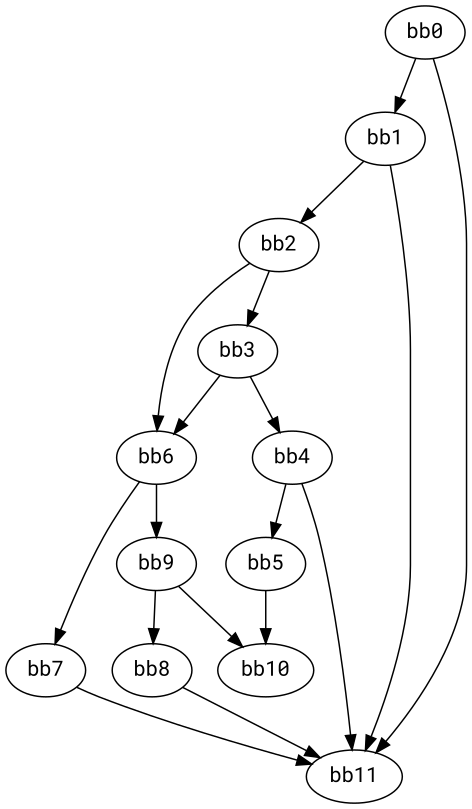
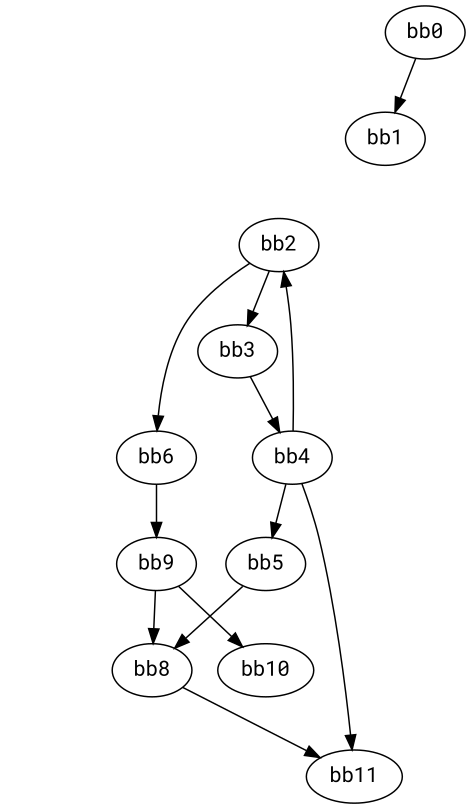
(338, 187) -> (293, 359)
(202, 399) -> none
(467, 409) -> none
(410, 453) -> none
(266, 610) -> (217, 610)
(46, 670) -> none
